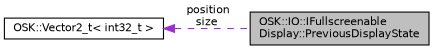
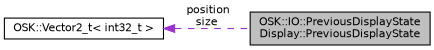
(340, 29) -> (340, 29)
